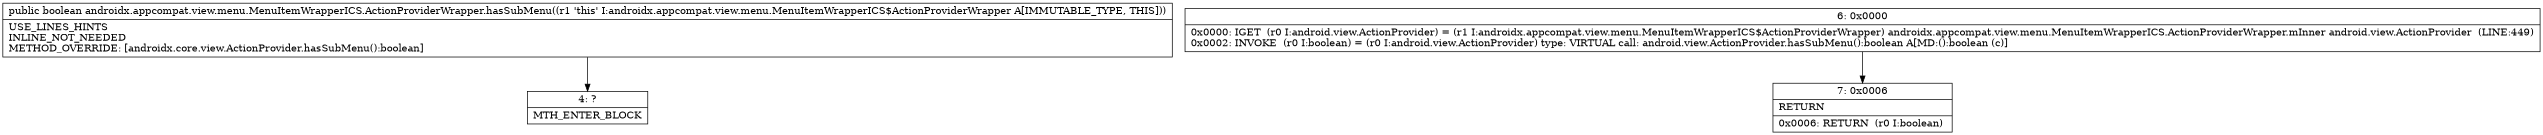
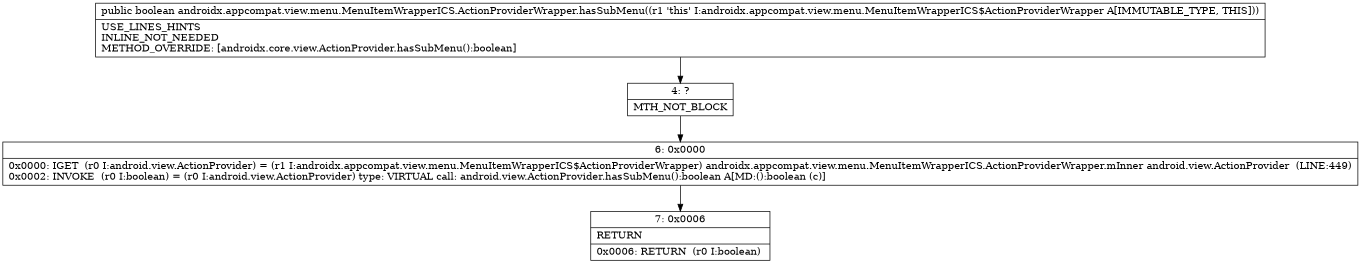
(588, 115) -> (680, 107)
none -> (680, 125)
